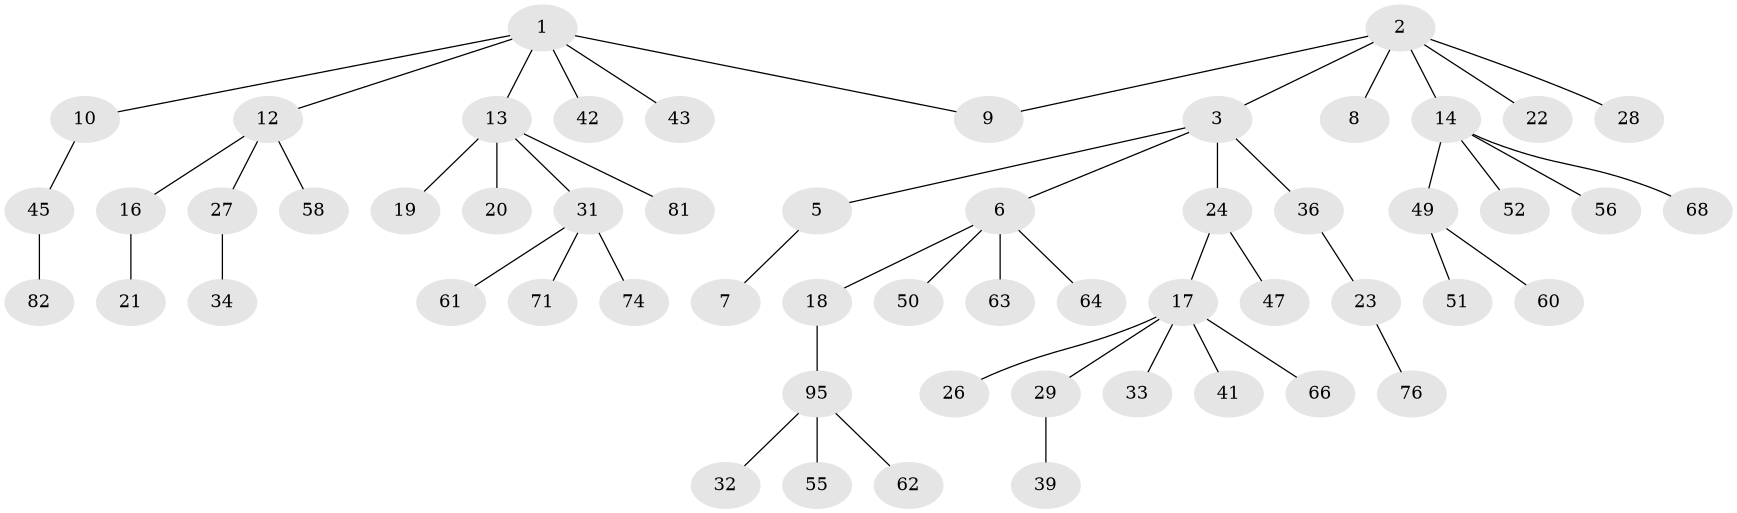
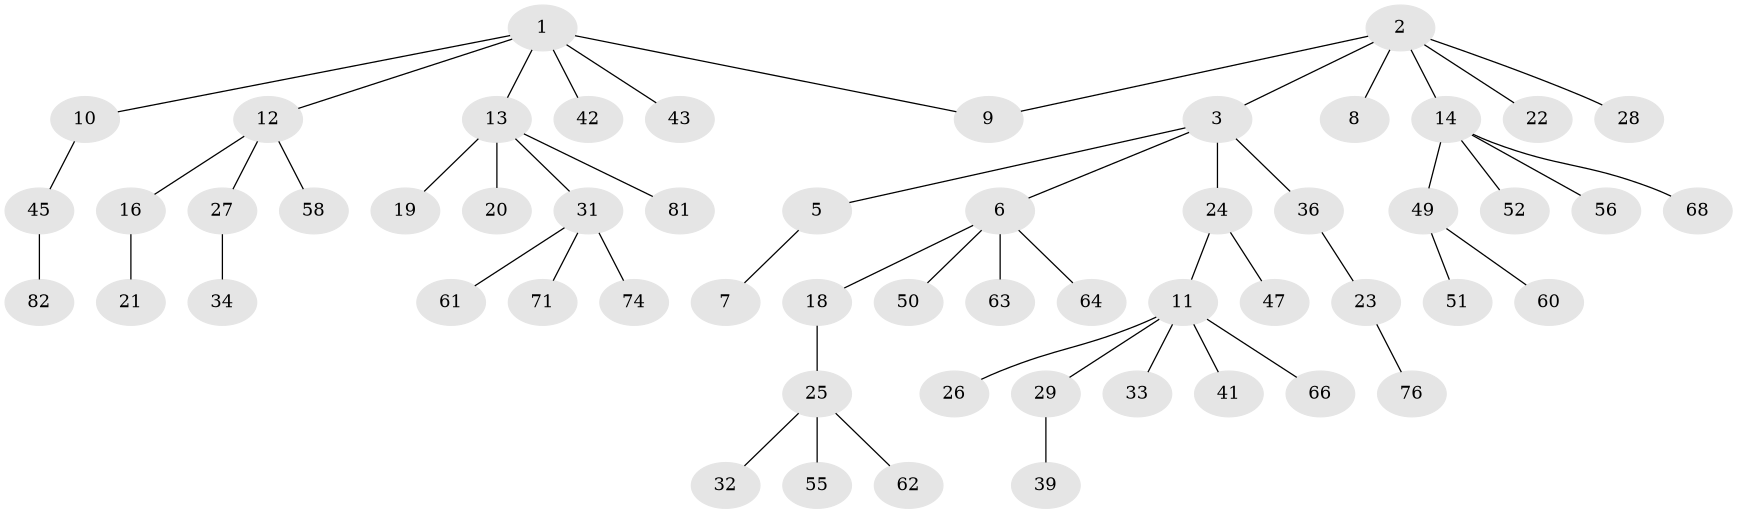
(1183, 302) -> (1183, 302)
(817, 394) -> (817, 394)
